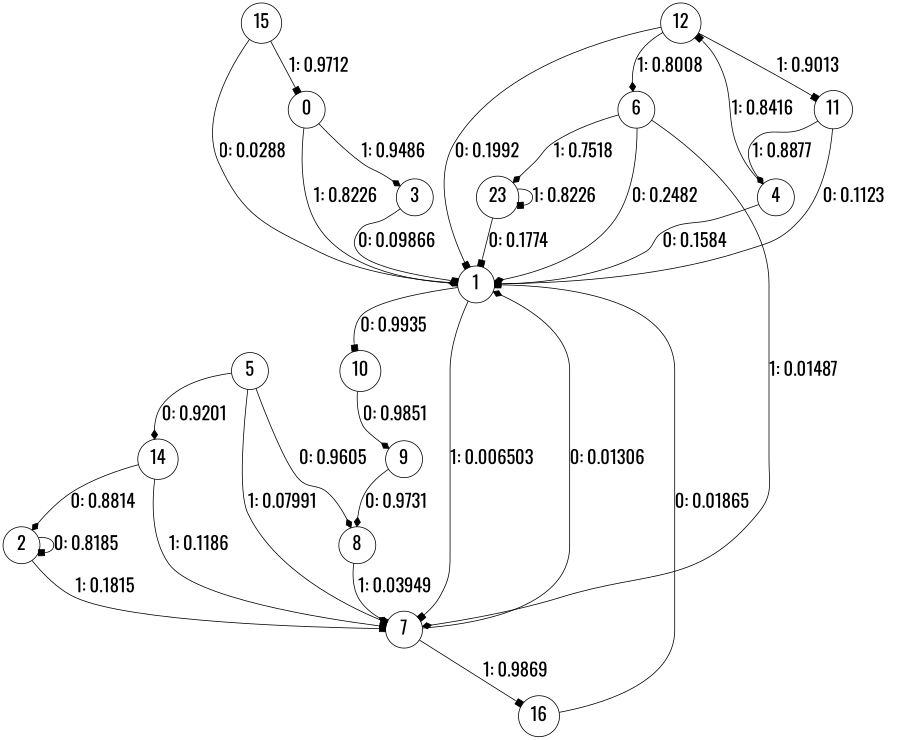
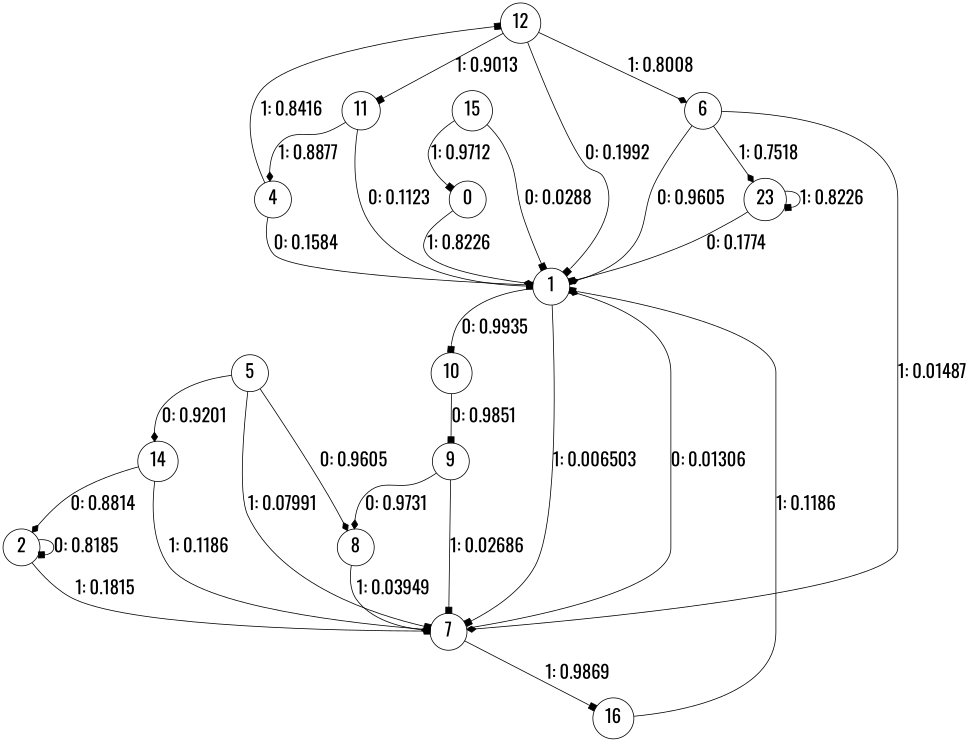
(415, 197) -> none
(671, 197) -> (697, 200)
(361, 421) -> (451, 414)
(716, 503) -> (812, 505)
none -> (450, 543)
